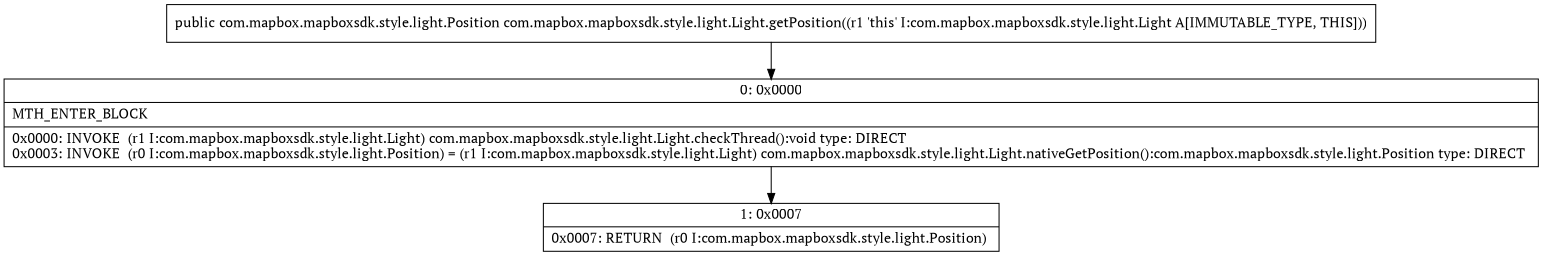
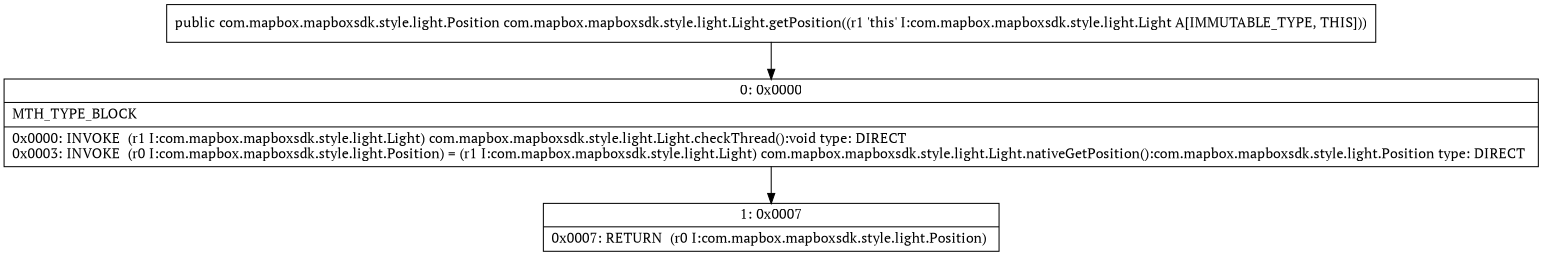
(80, 114) -> (75, 114)
